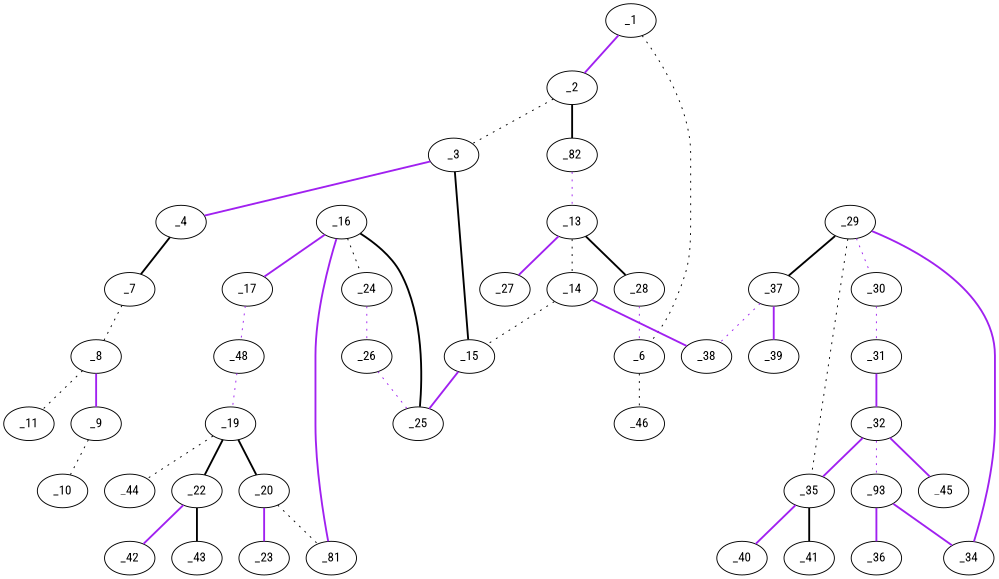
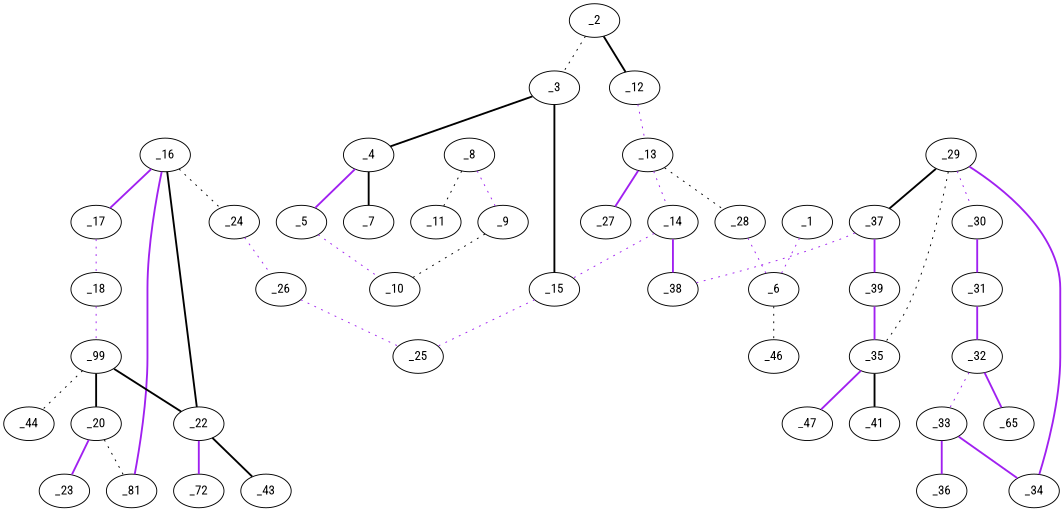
(602, 54) -> none
(572, 155) -> (635, 88)
(691, 187) -> (794, 249)
(317, 188) -> (461, 121)
none -> (301, 222)
(572, 256) -> (660, 188)
(606, 256) -> (694, 189)
(414, 310) -> (182, 289)
(113, 323) -> none
(521, 323) -> (614, 256)
(876, 323) -> (977, 256)
(239, 357) -> (96, 289)
(96, 390) -> (486, 189)
(444, 390) -> (486, 323)
(231, 424) -> (96, 357)
(843, 457) -> (875, 323)
(876, 491) -> (942, 424)
(944, 491) -> (1009, 424)
(130, 558) -> (199, 491)
(742, 558) -> (807, 424)
